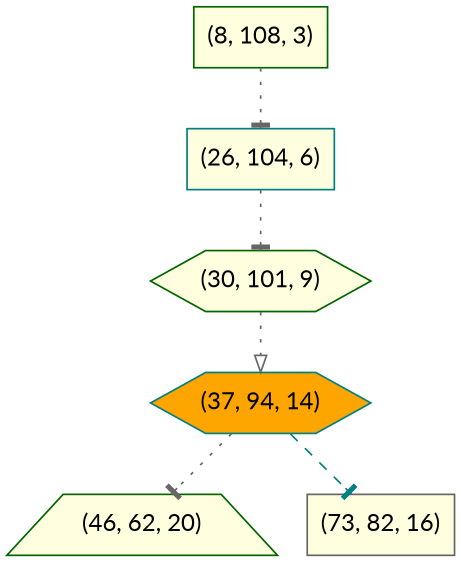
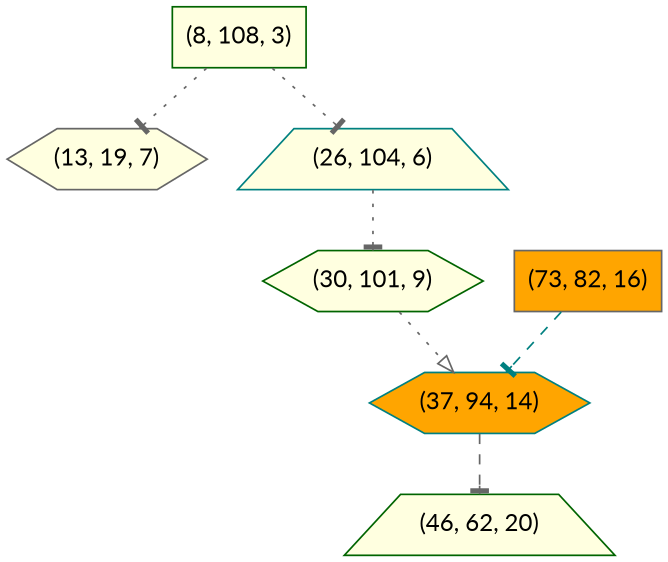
none -> (107, 159)
(261, 159) -> (373, 159)
(204, 461) -> (480, 460)
(318, 461) -> (537, 339)
(381, 525) -> (588, 281)
